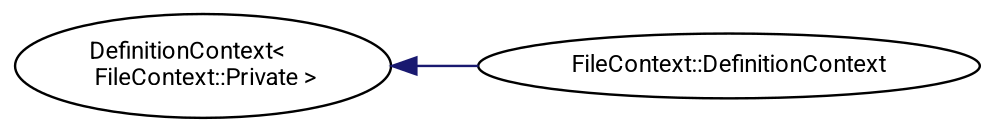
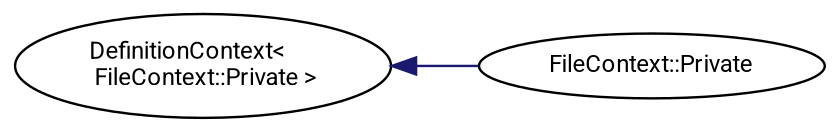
(729, 66) -> (652, 66)
